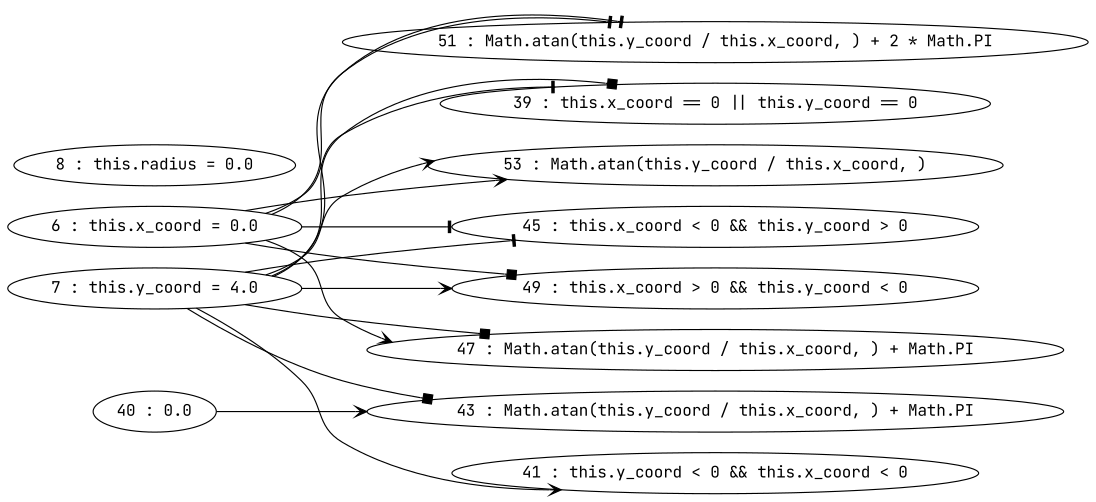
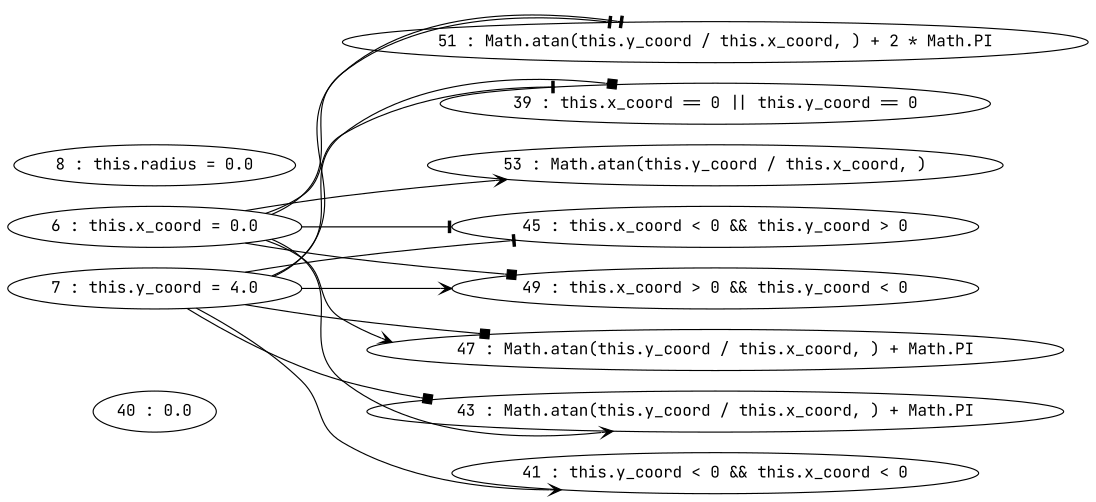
(332, 205) -> none
(286, 412) -> (385, 406)
